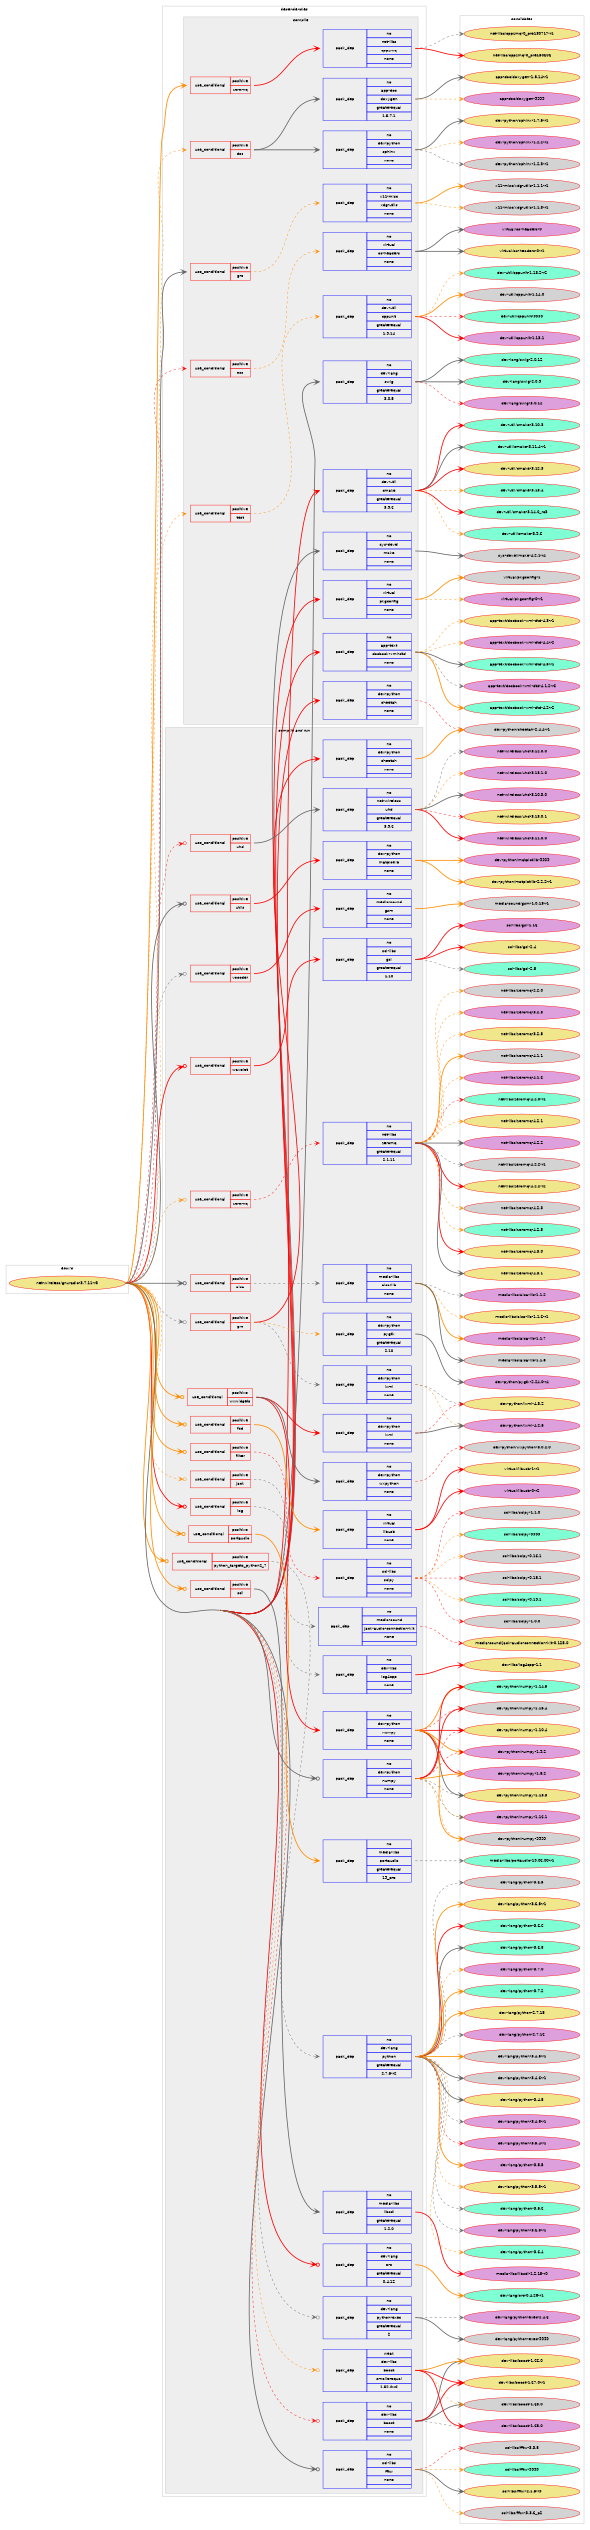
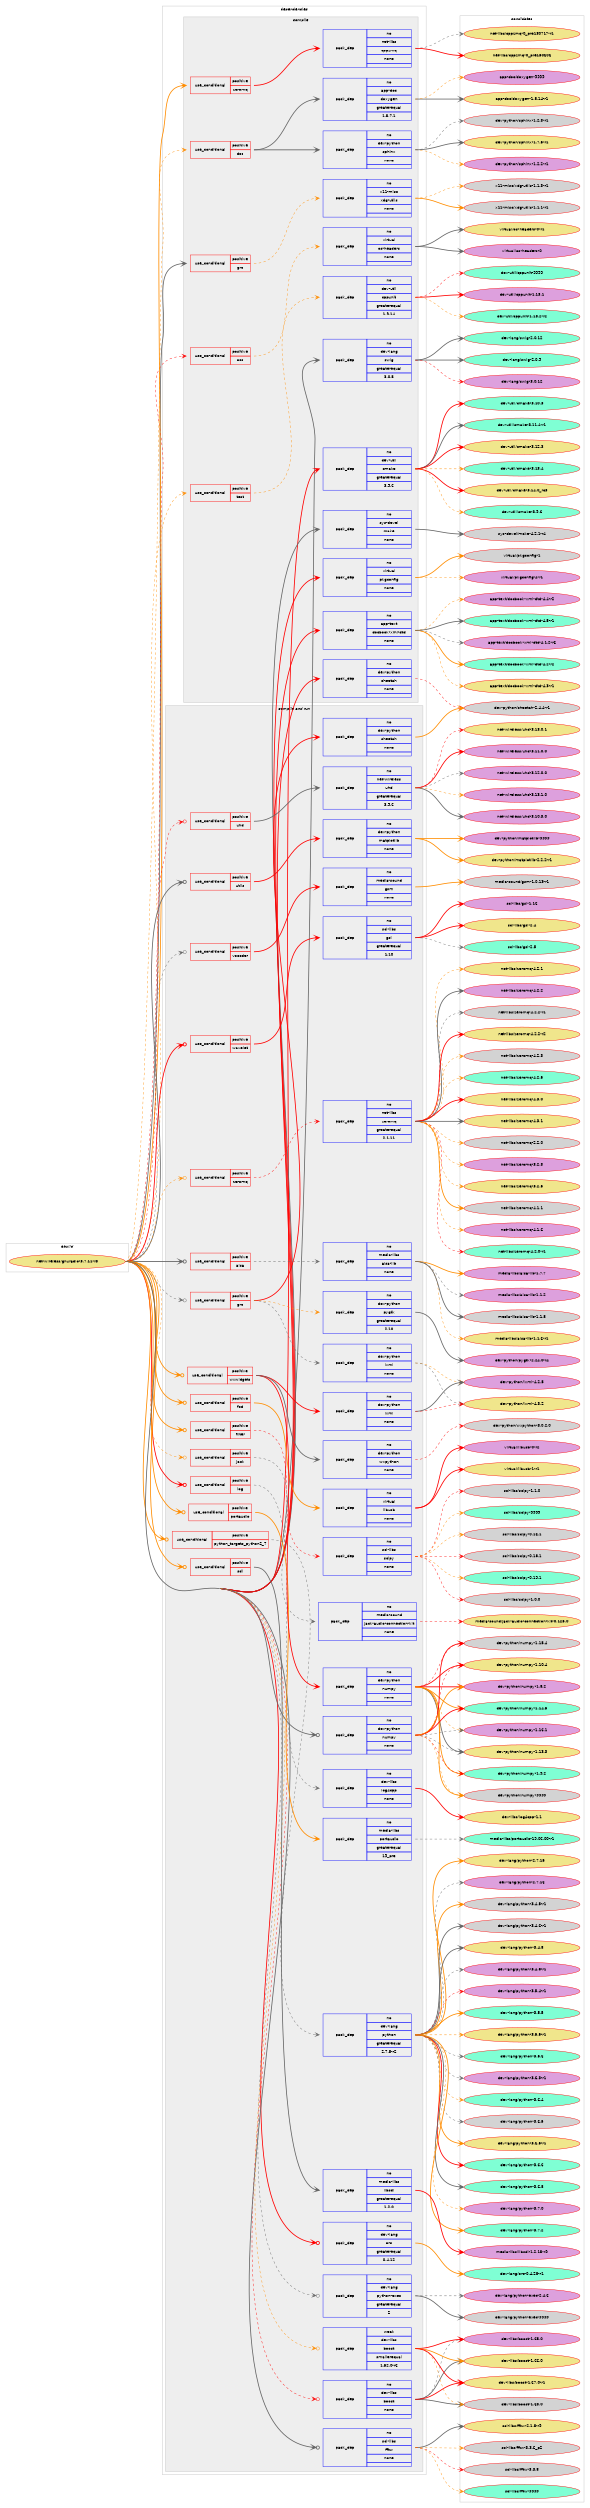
(522, 295) -> none
(522, 512) -> (522, 491)
(522, 599) -> (522, 578)
(522, 1339) -> (522, 1274)
(522, 1752) -> (522, 1774)
(522, 2165) -> (522, 2013)
